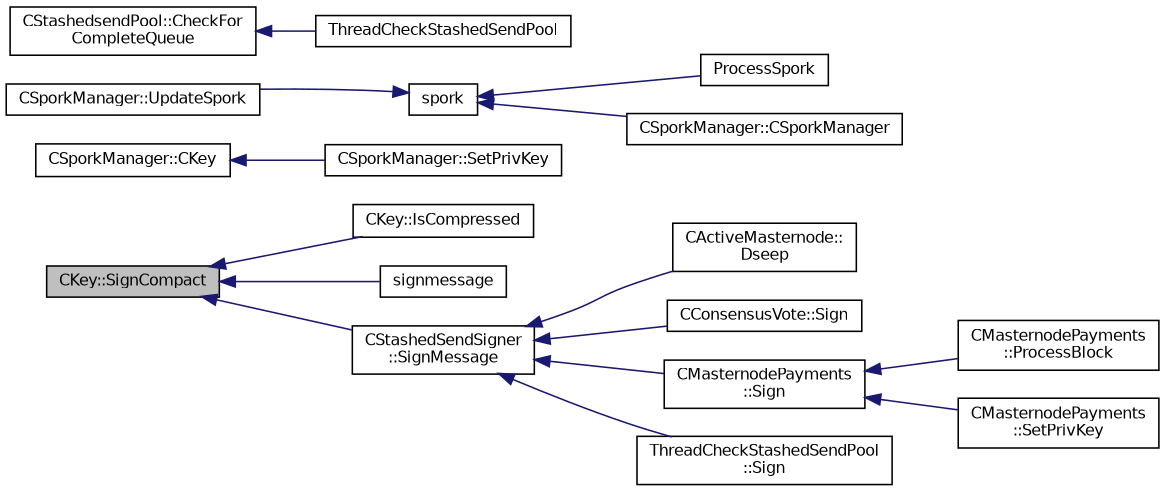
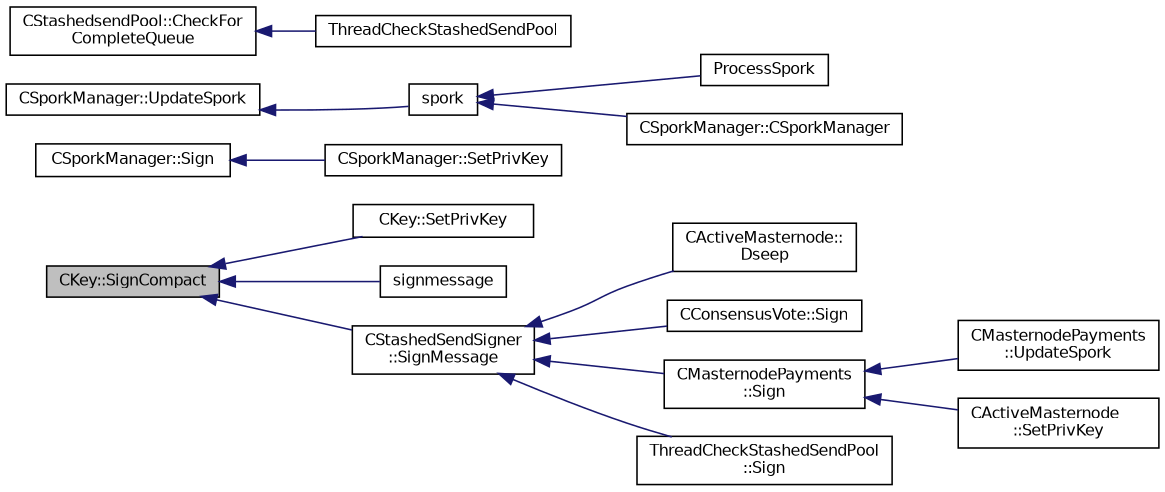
(326, 89) -> (342, 109)
(133, 160) -> (133, 160)
(443, 221) -> (443, 221)
(1059, 345) -> (1059, 345)
(1059, 423) -> (1059, 423)
